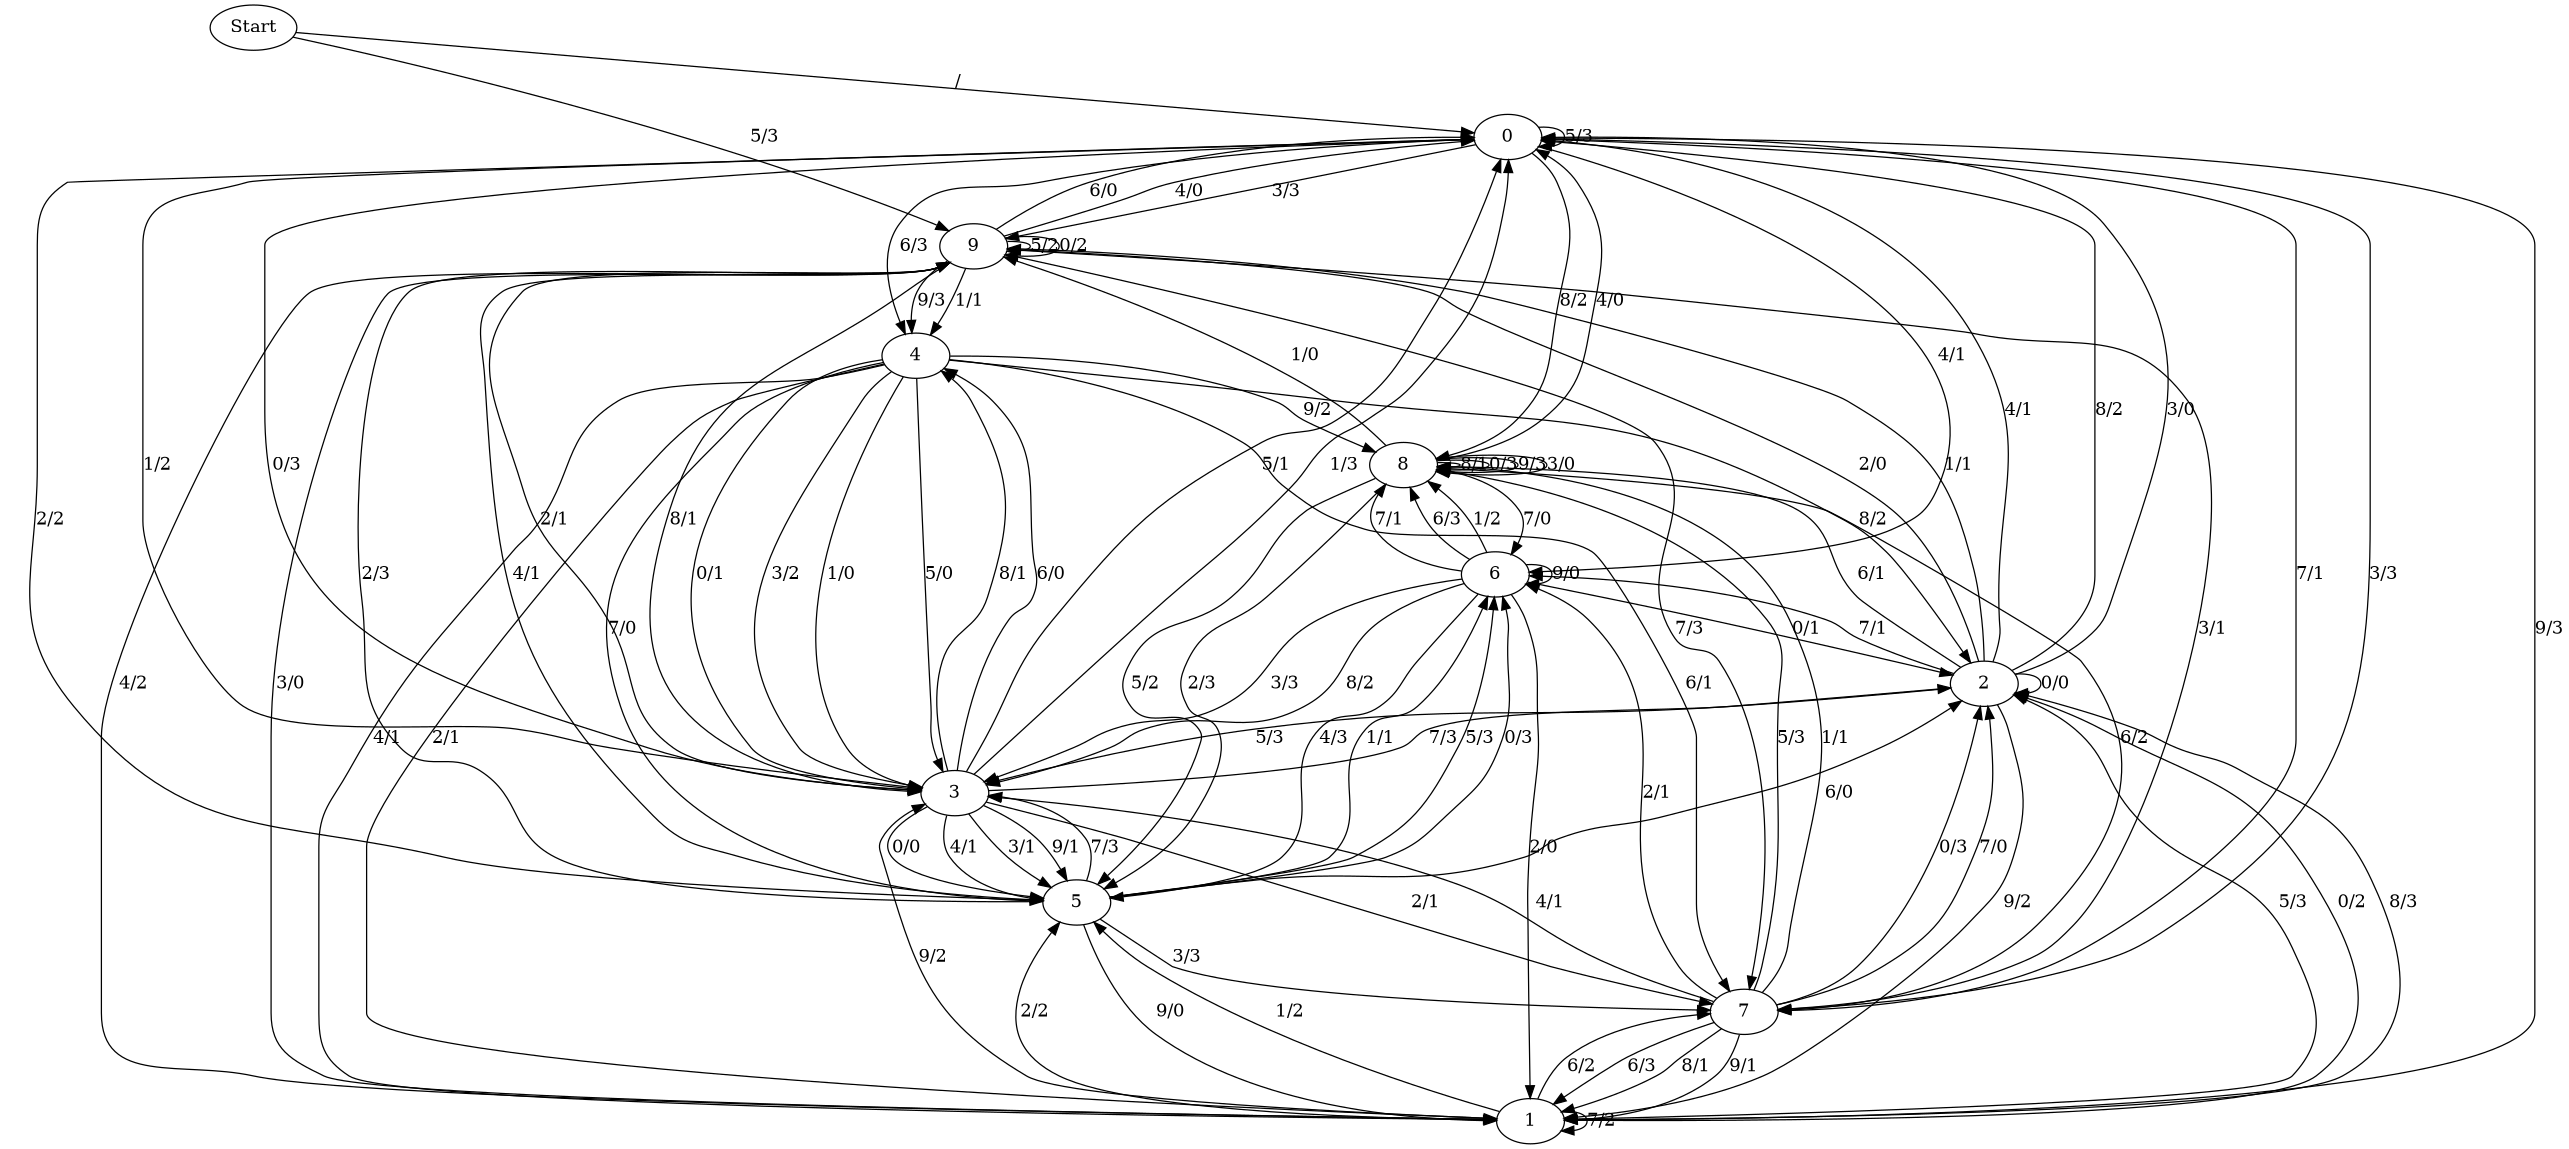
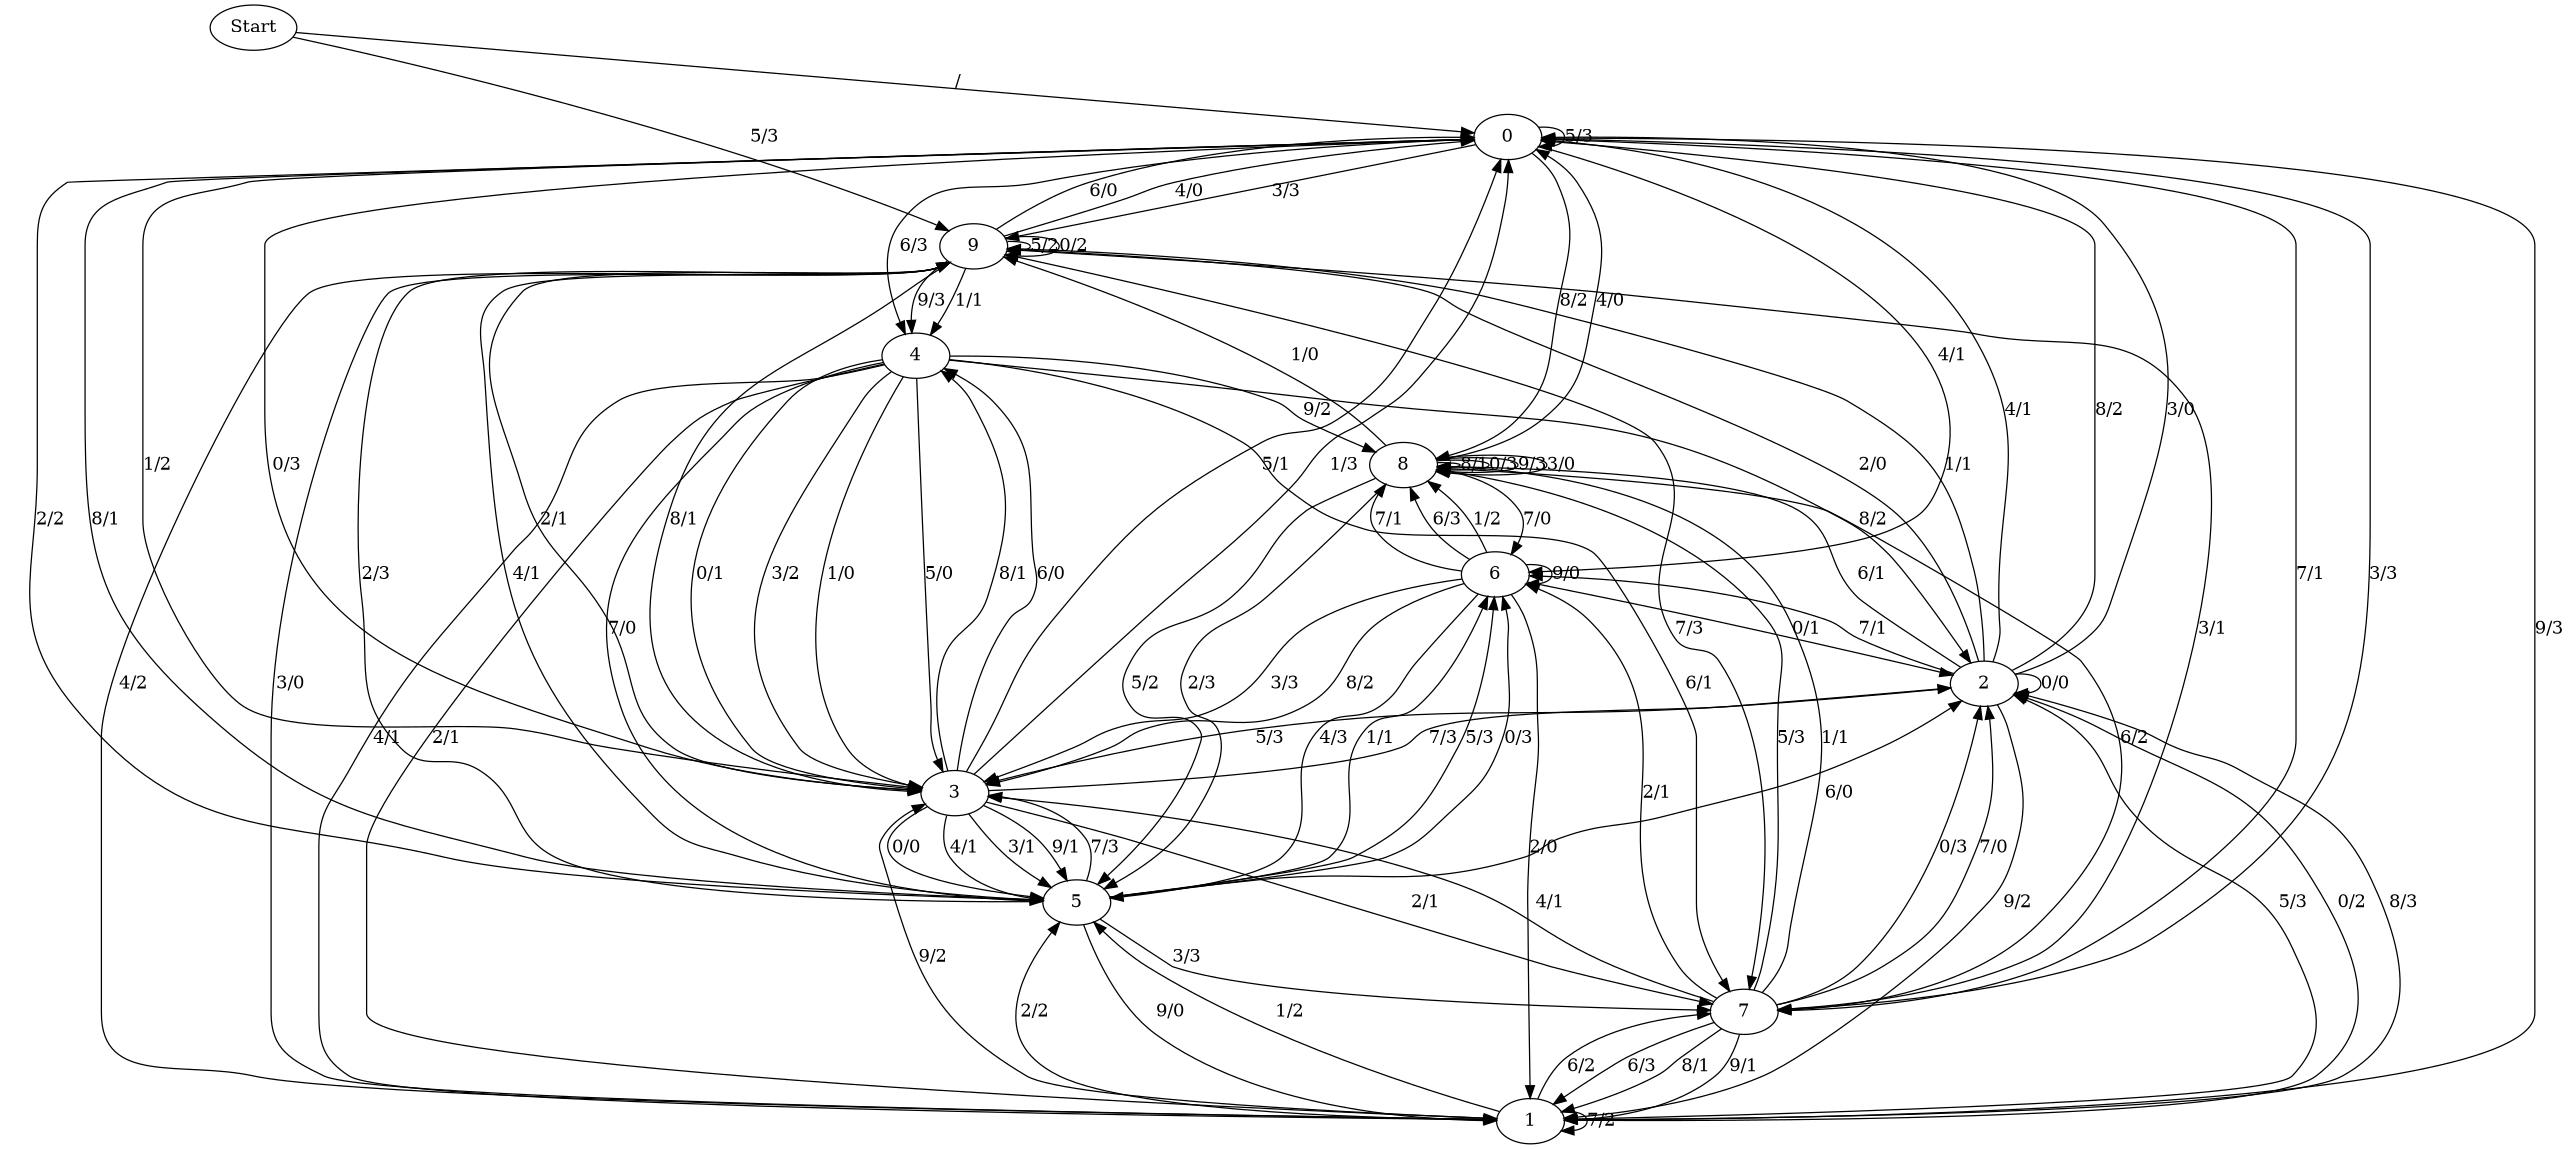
none -> (87, 232)
